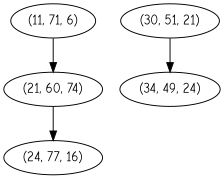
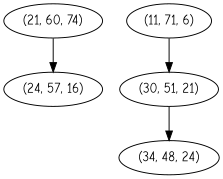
(53, 50) -> (169, 50)
(170, 89) -> (169, 158)
(53, 158) -> (53, 89)
